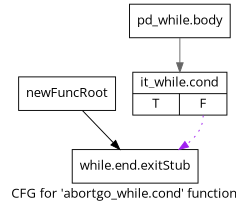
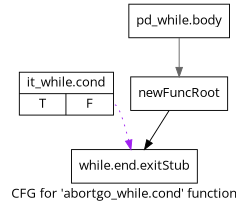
(180, 50) -> (179, 53)
